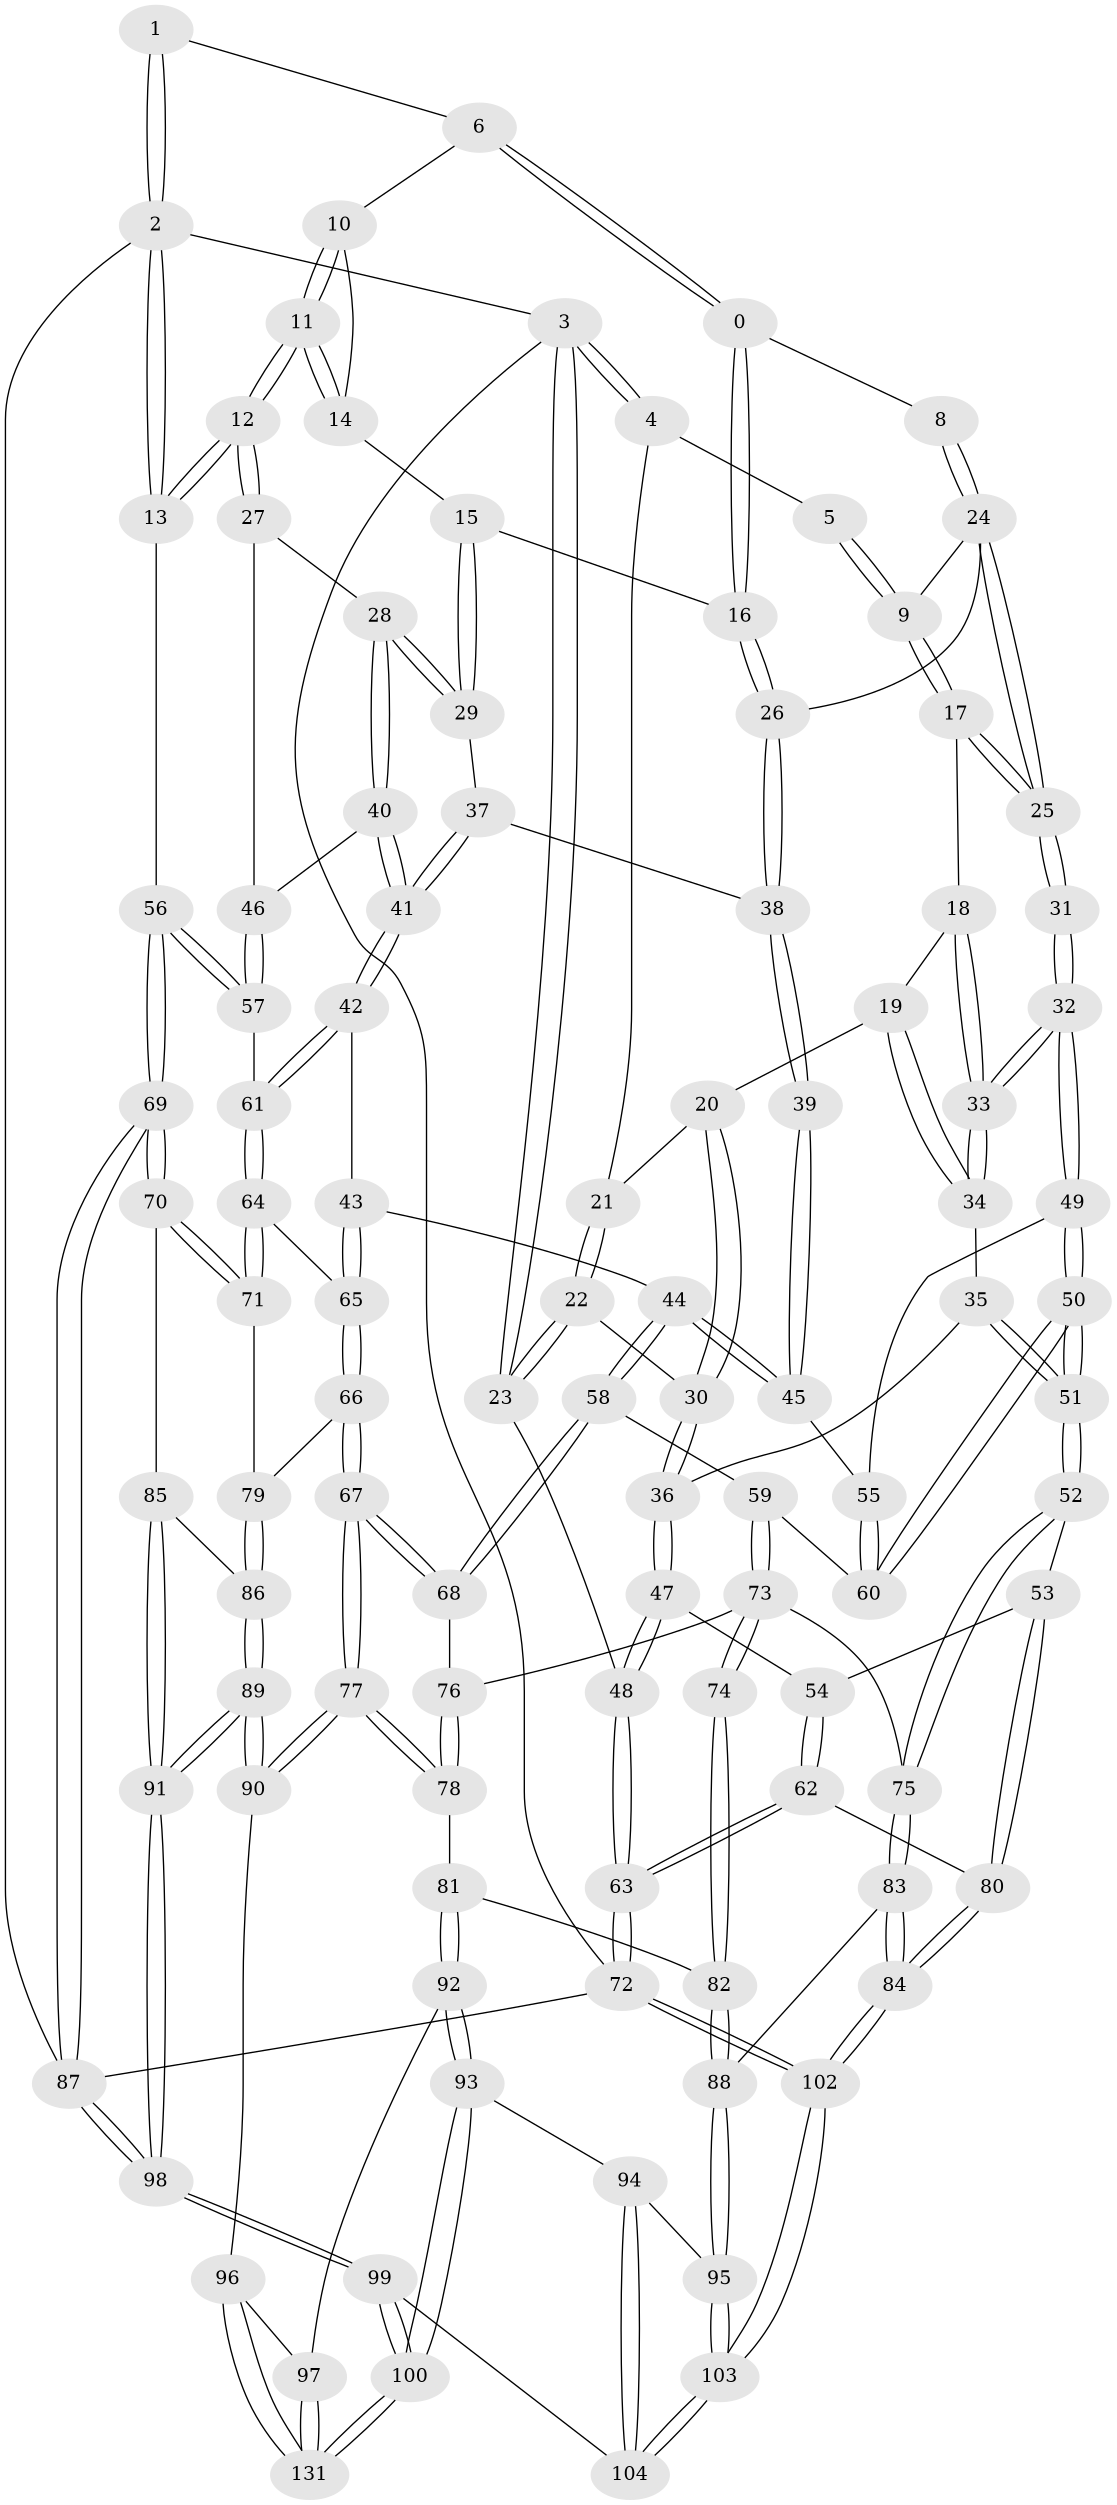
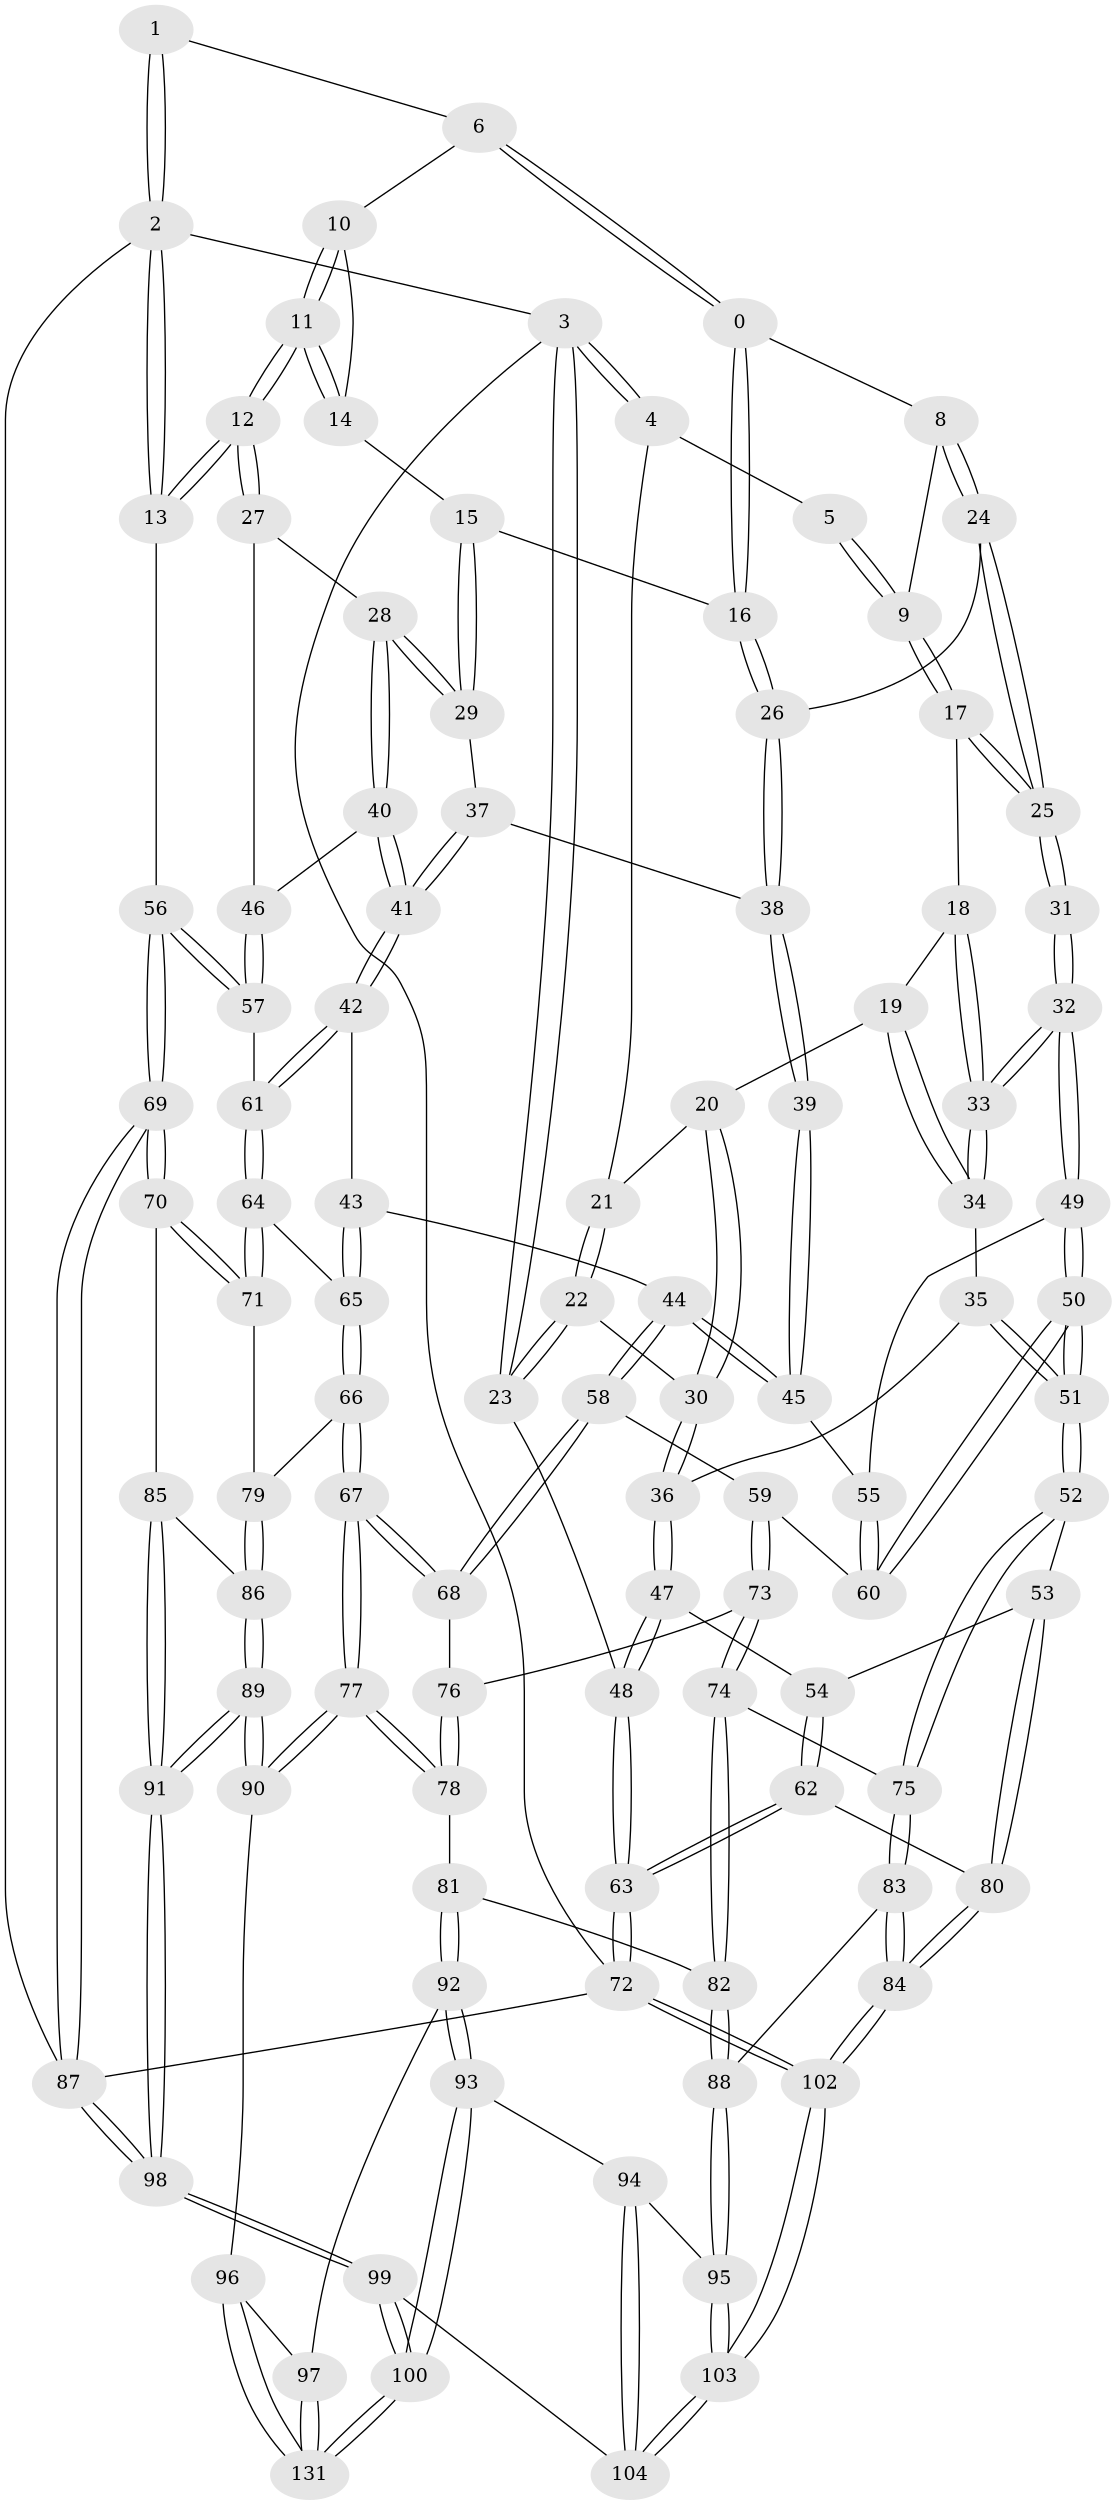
(942, 568) -> (923, 519)
(863, 1663) -> (812, 1741)
